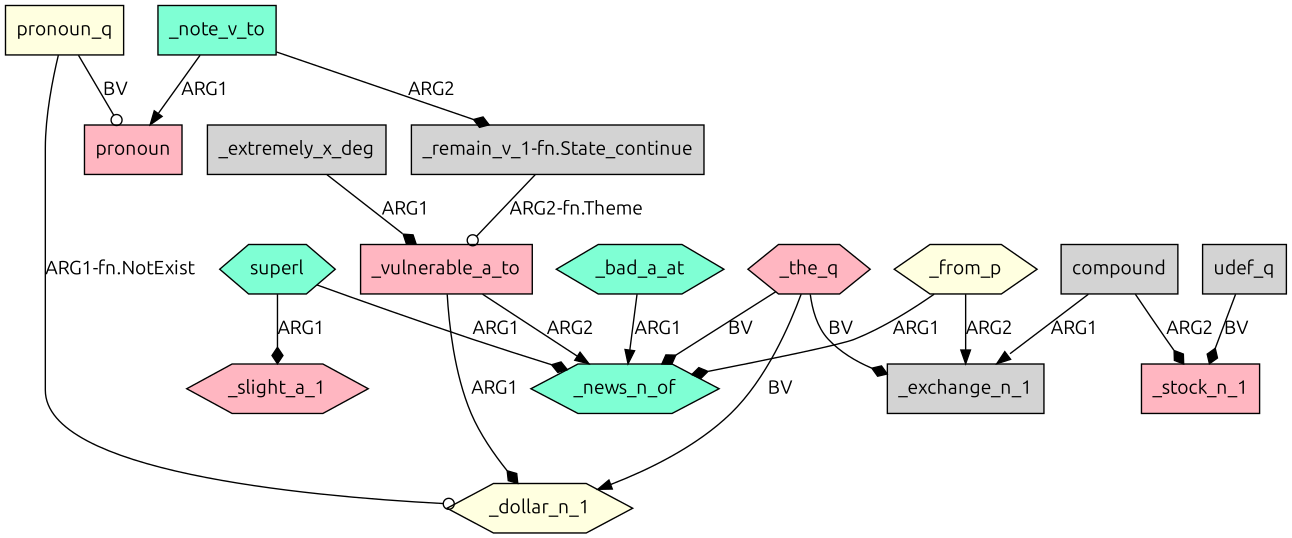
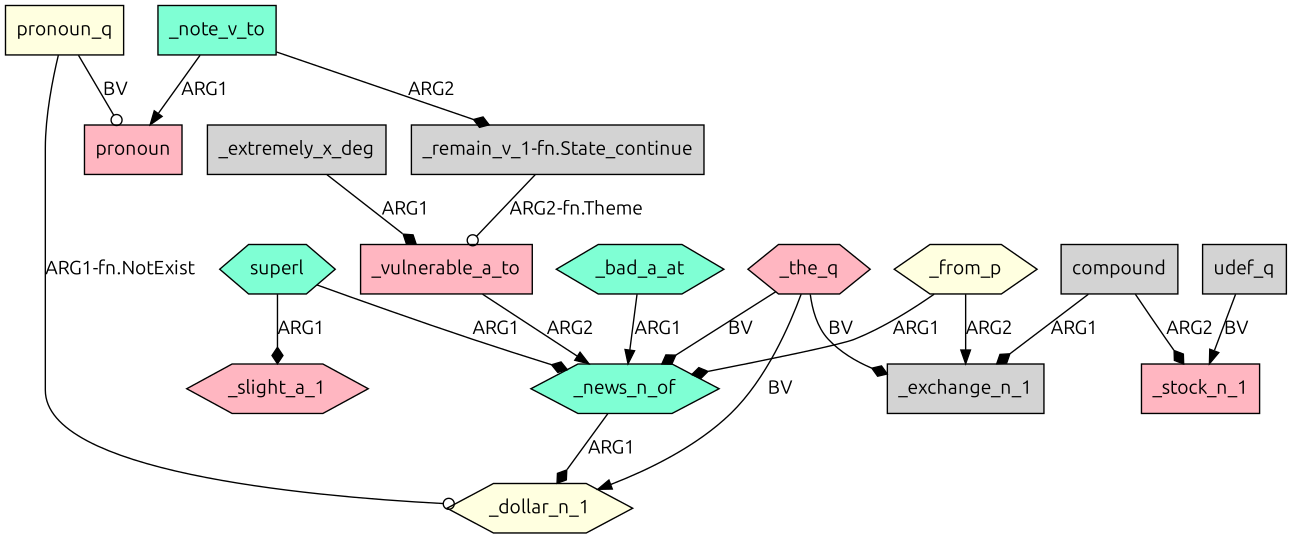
(1225, 322) -> (1225, 322)
(1049, 324) -> (1049, 324)
(462, 388) -> (587, 442)
